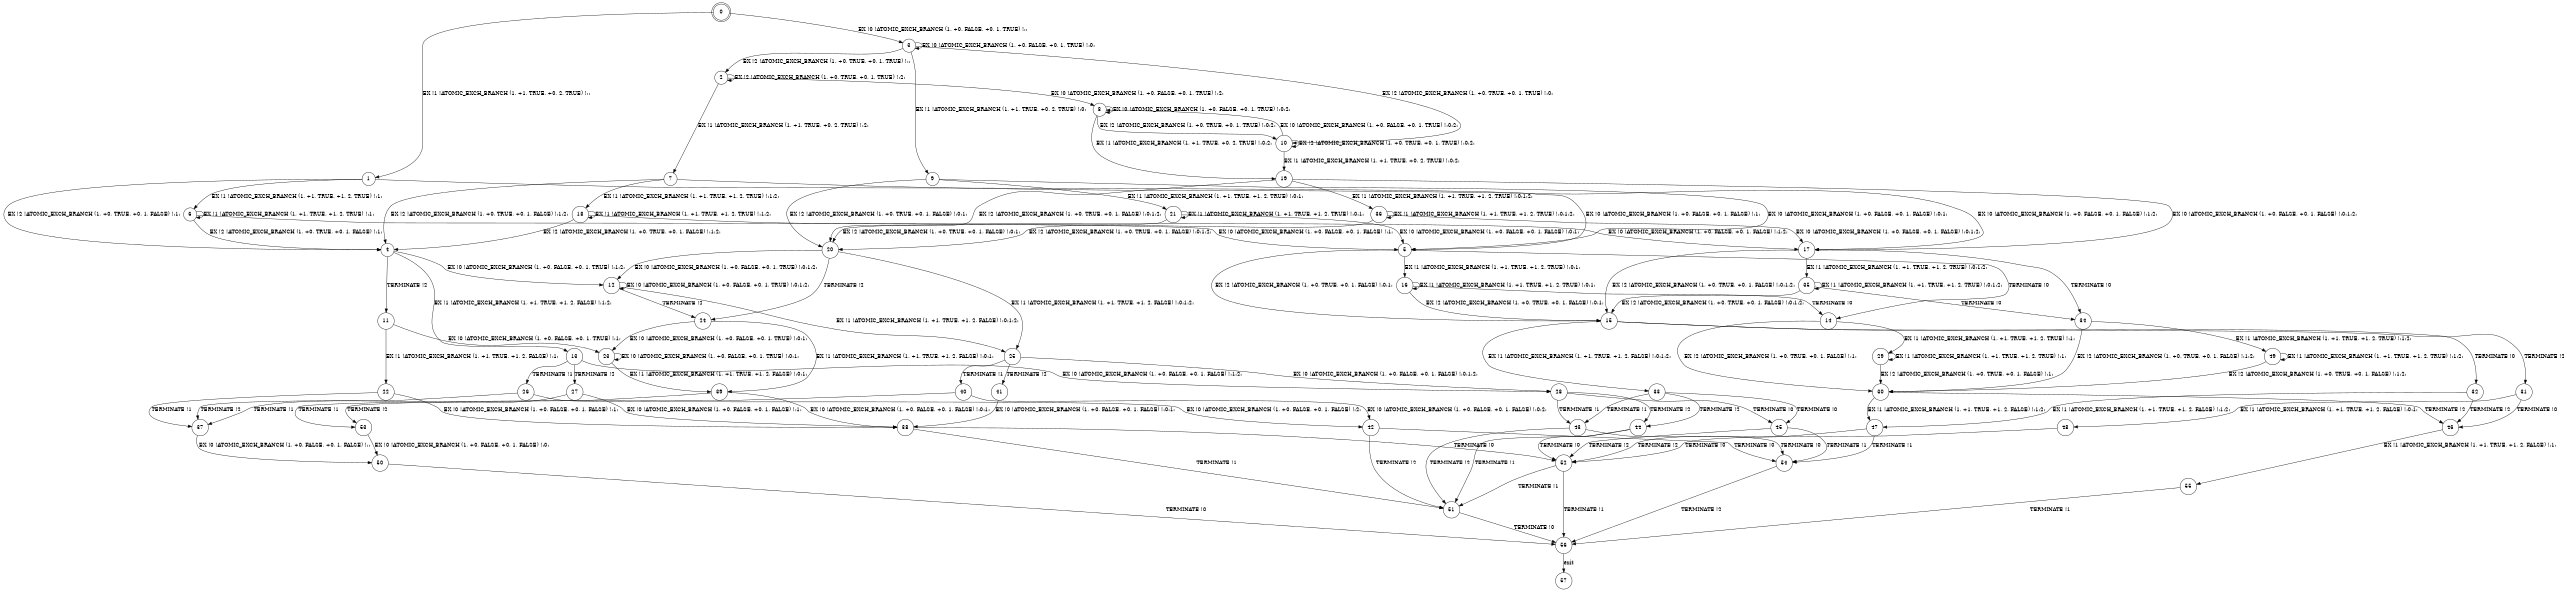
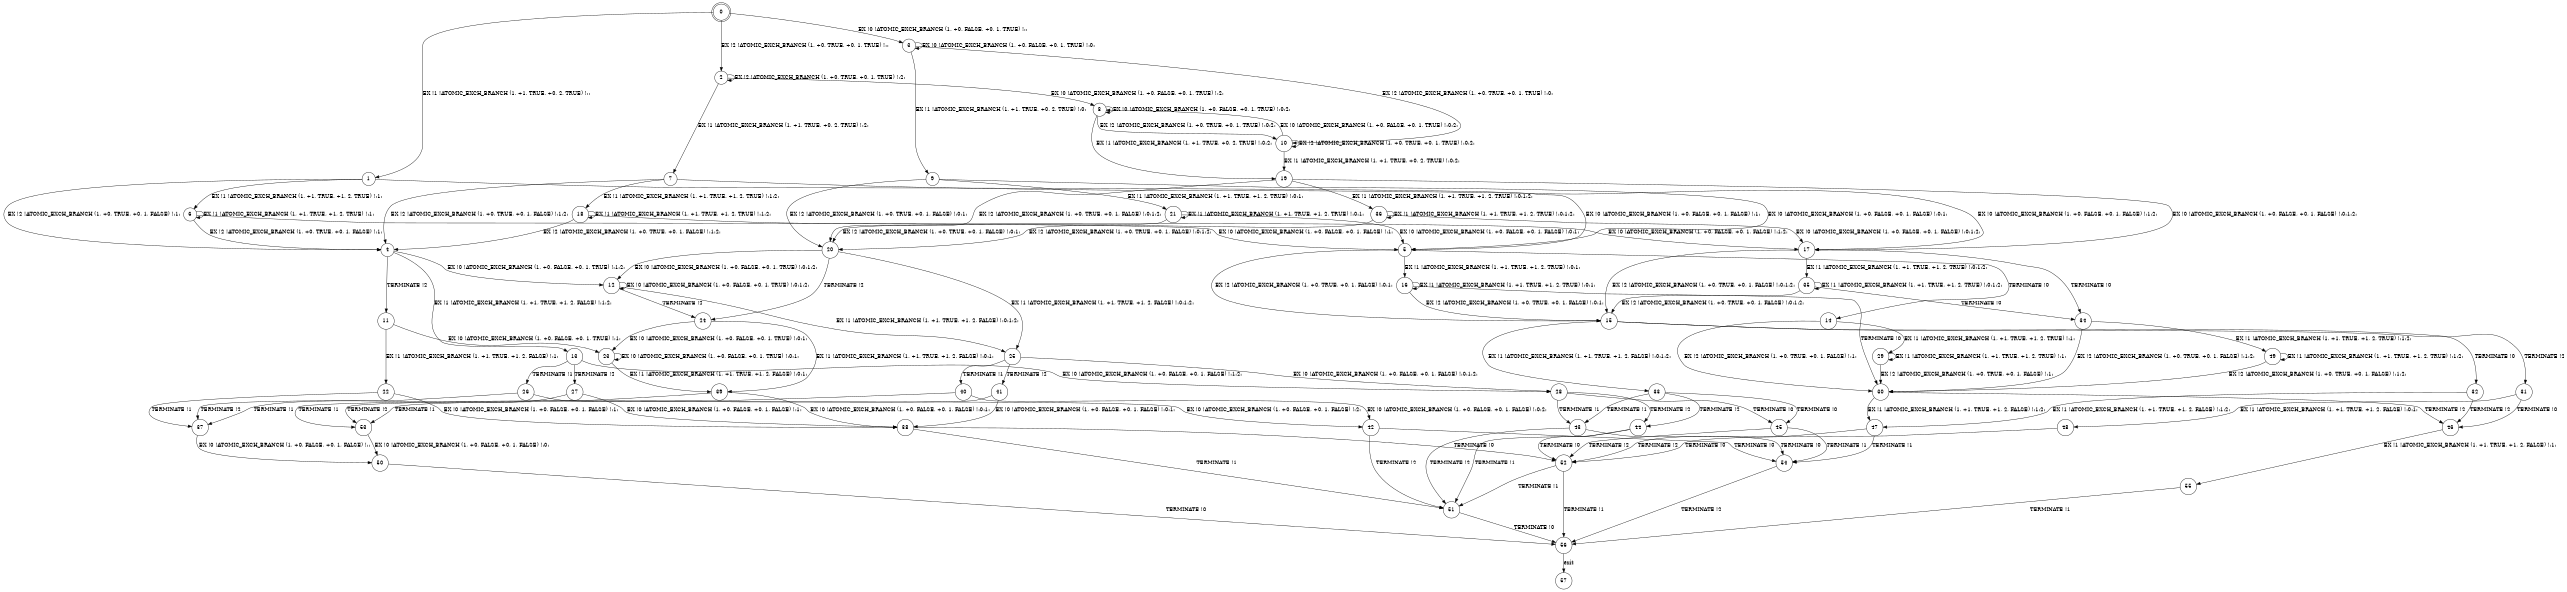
(814, 53) -> (721, 44)
(1619, 294) -> (1637, 294)
none -> (681, 402)
